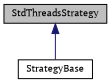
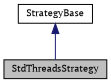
(55, 47) -> (55, 47)
